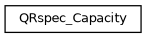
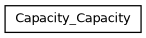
(73, 19) -> (73, 19)
